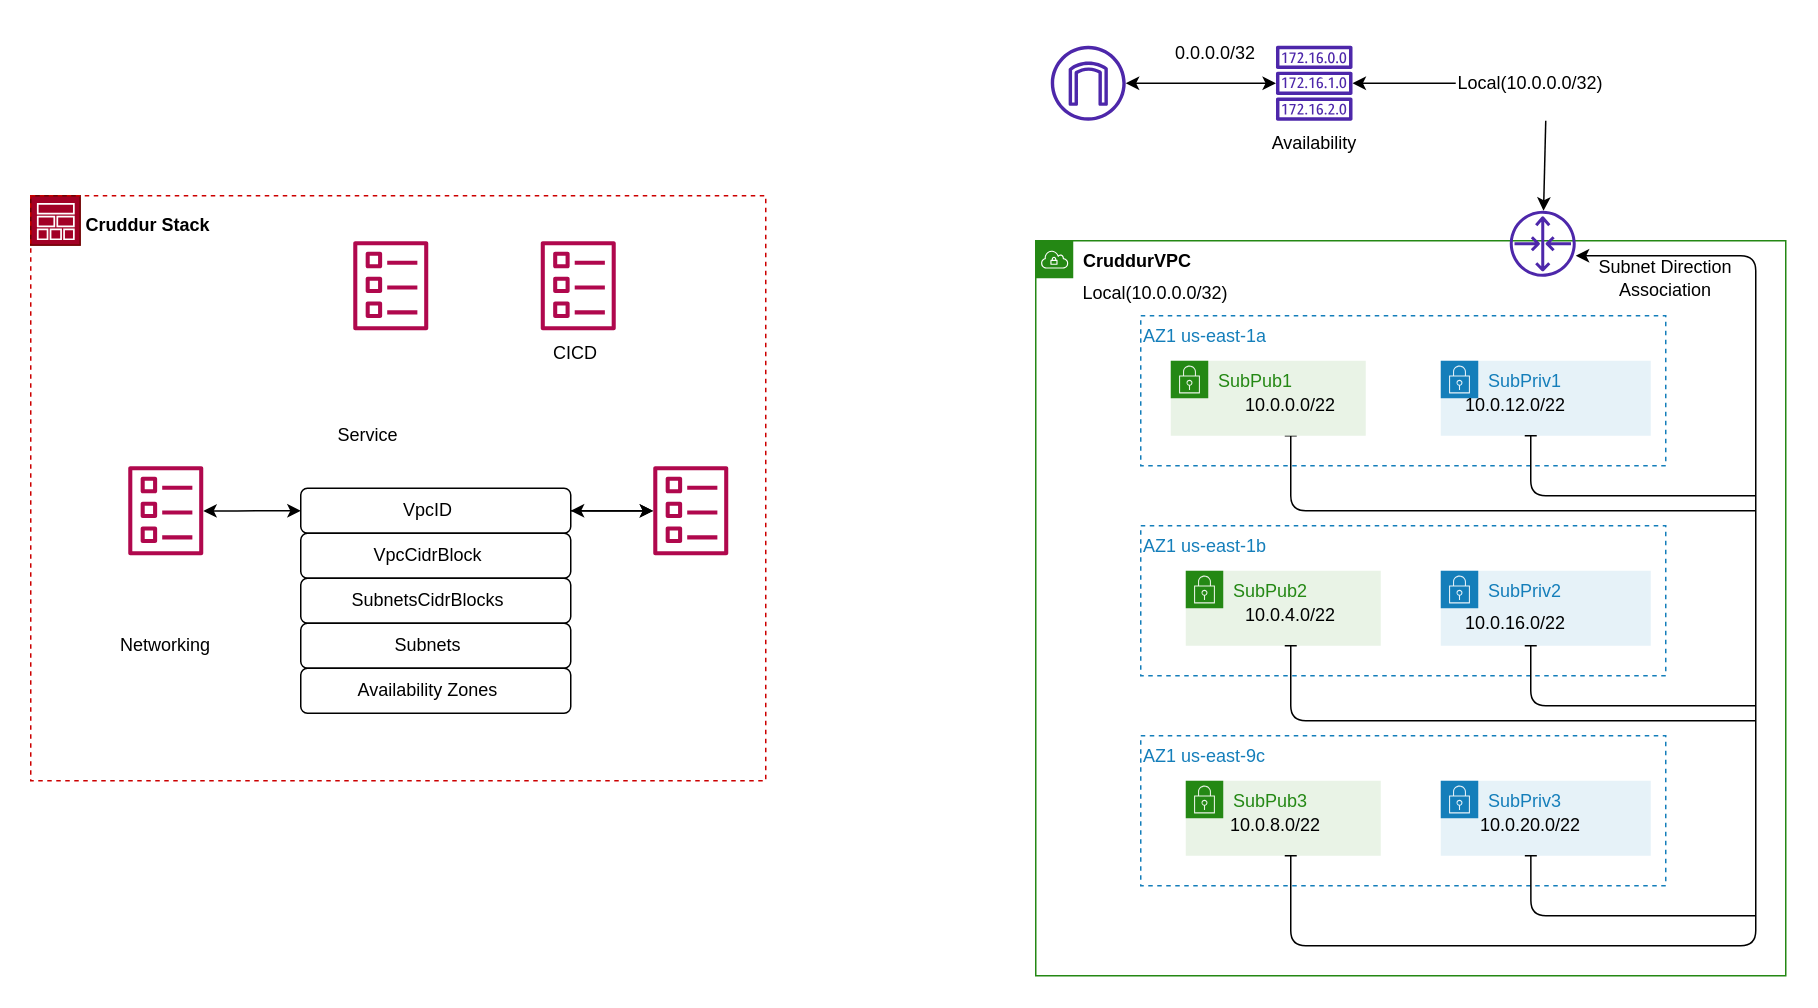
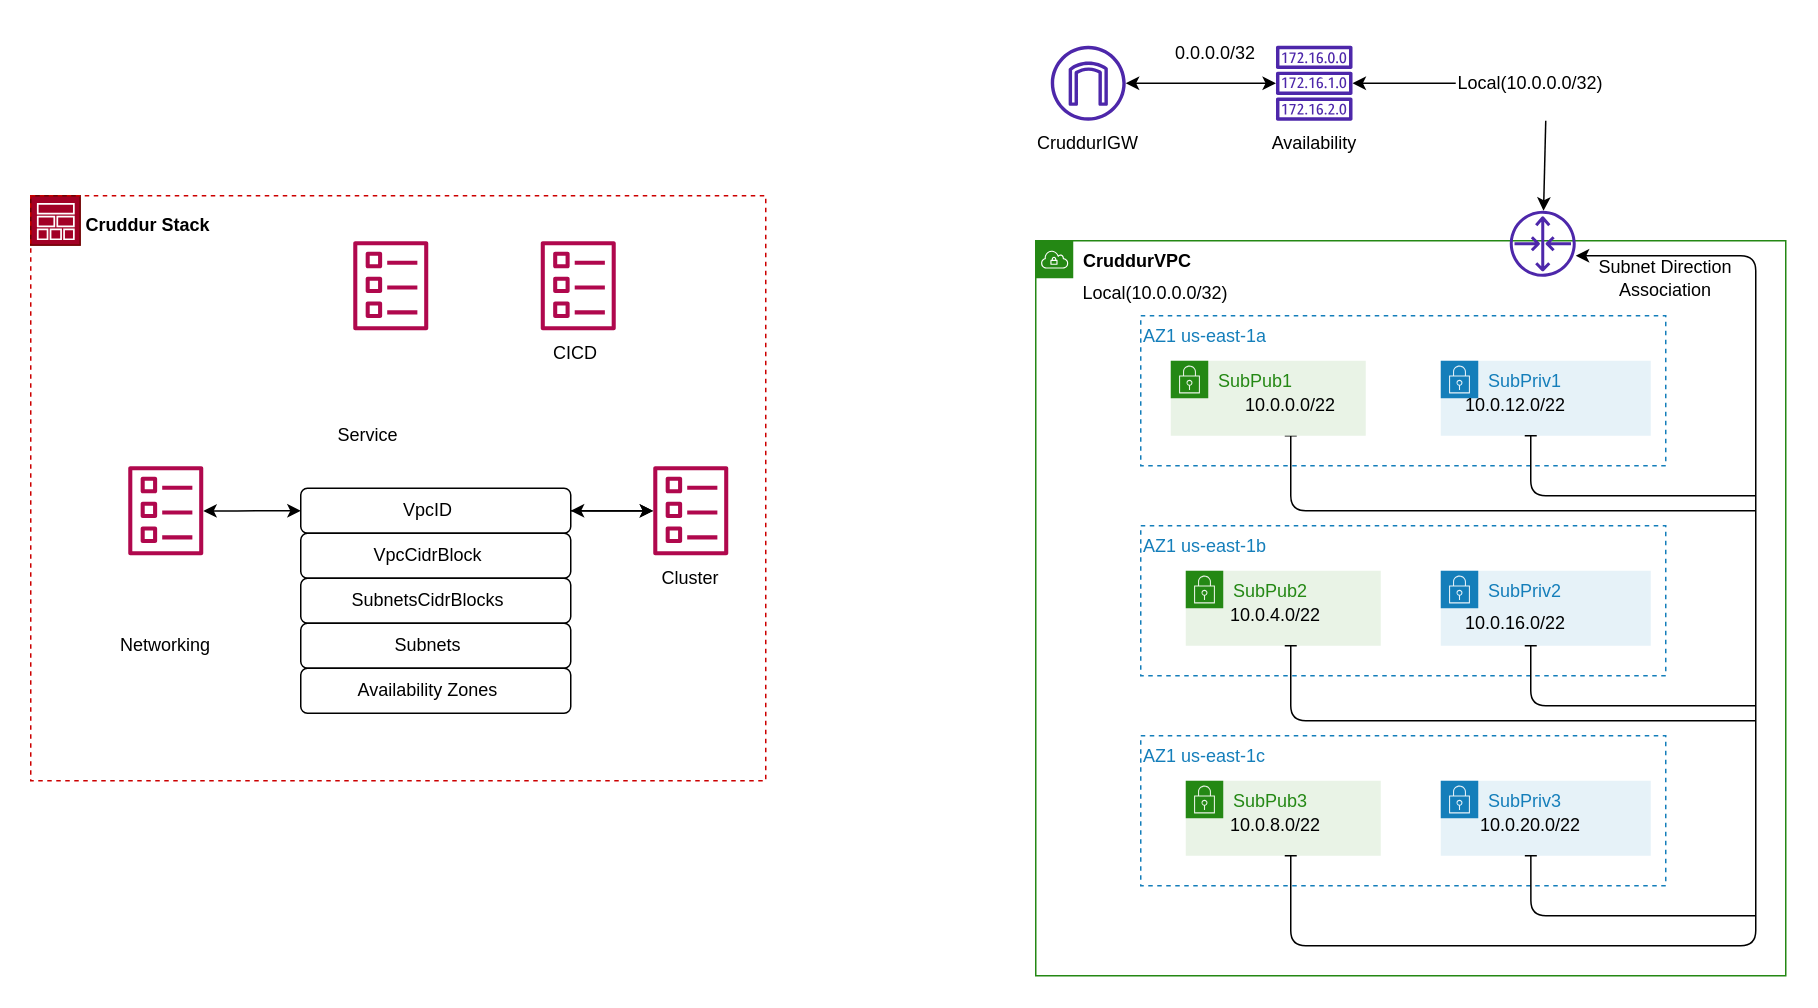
none -> (1088, 143)
none -> (691, 578)
(1291, 616) -> (1276, 616)
(1212, 757) -> (1212, 757)
